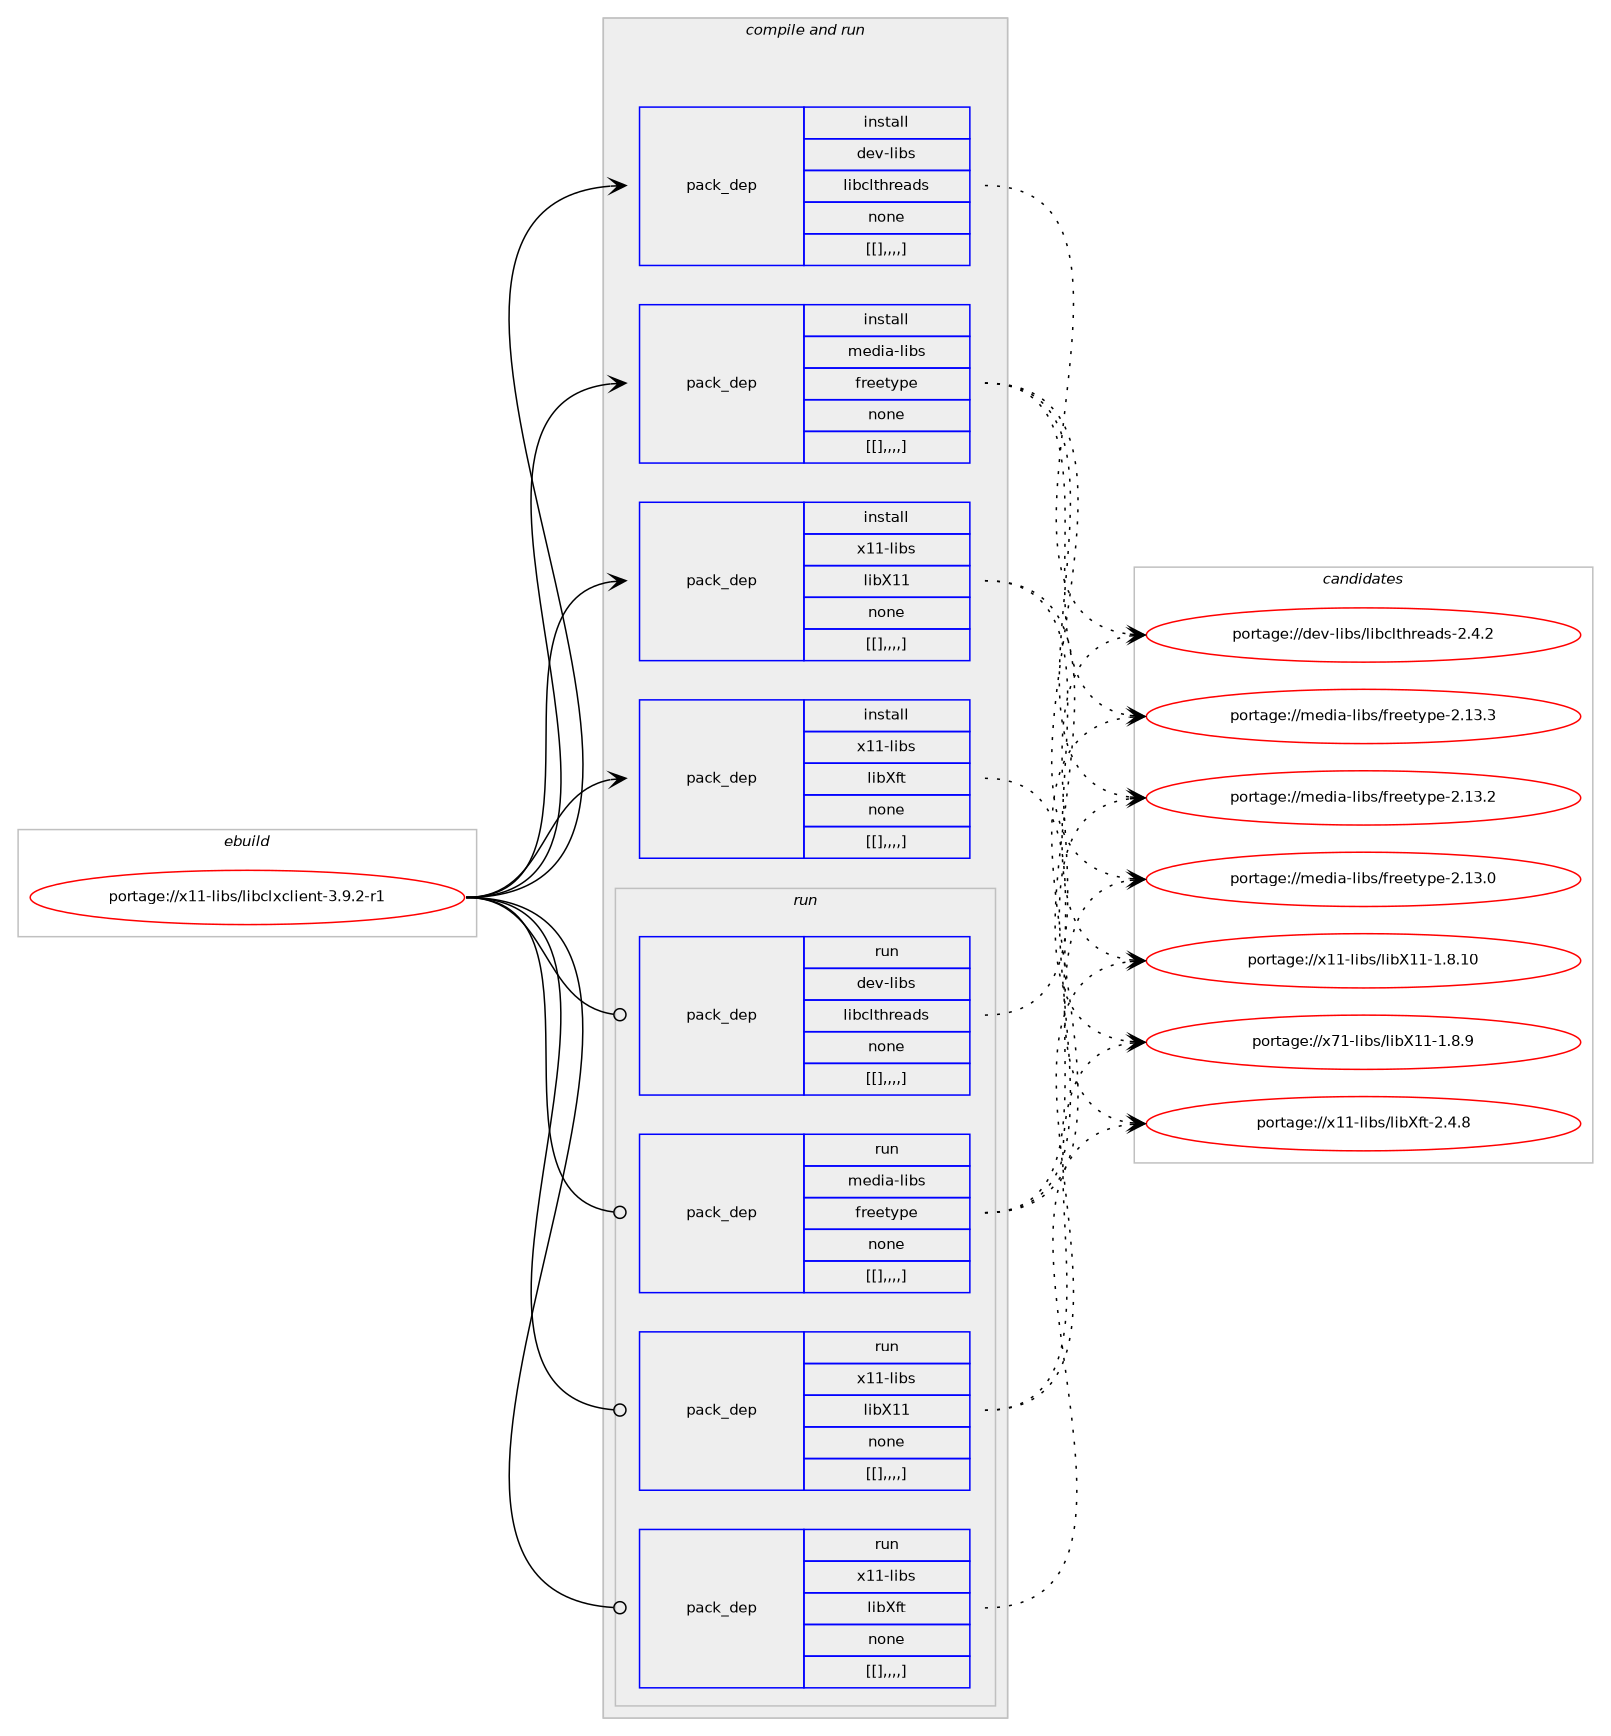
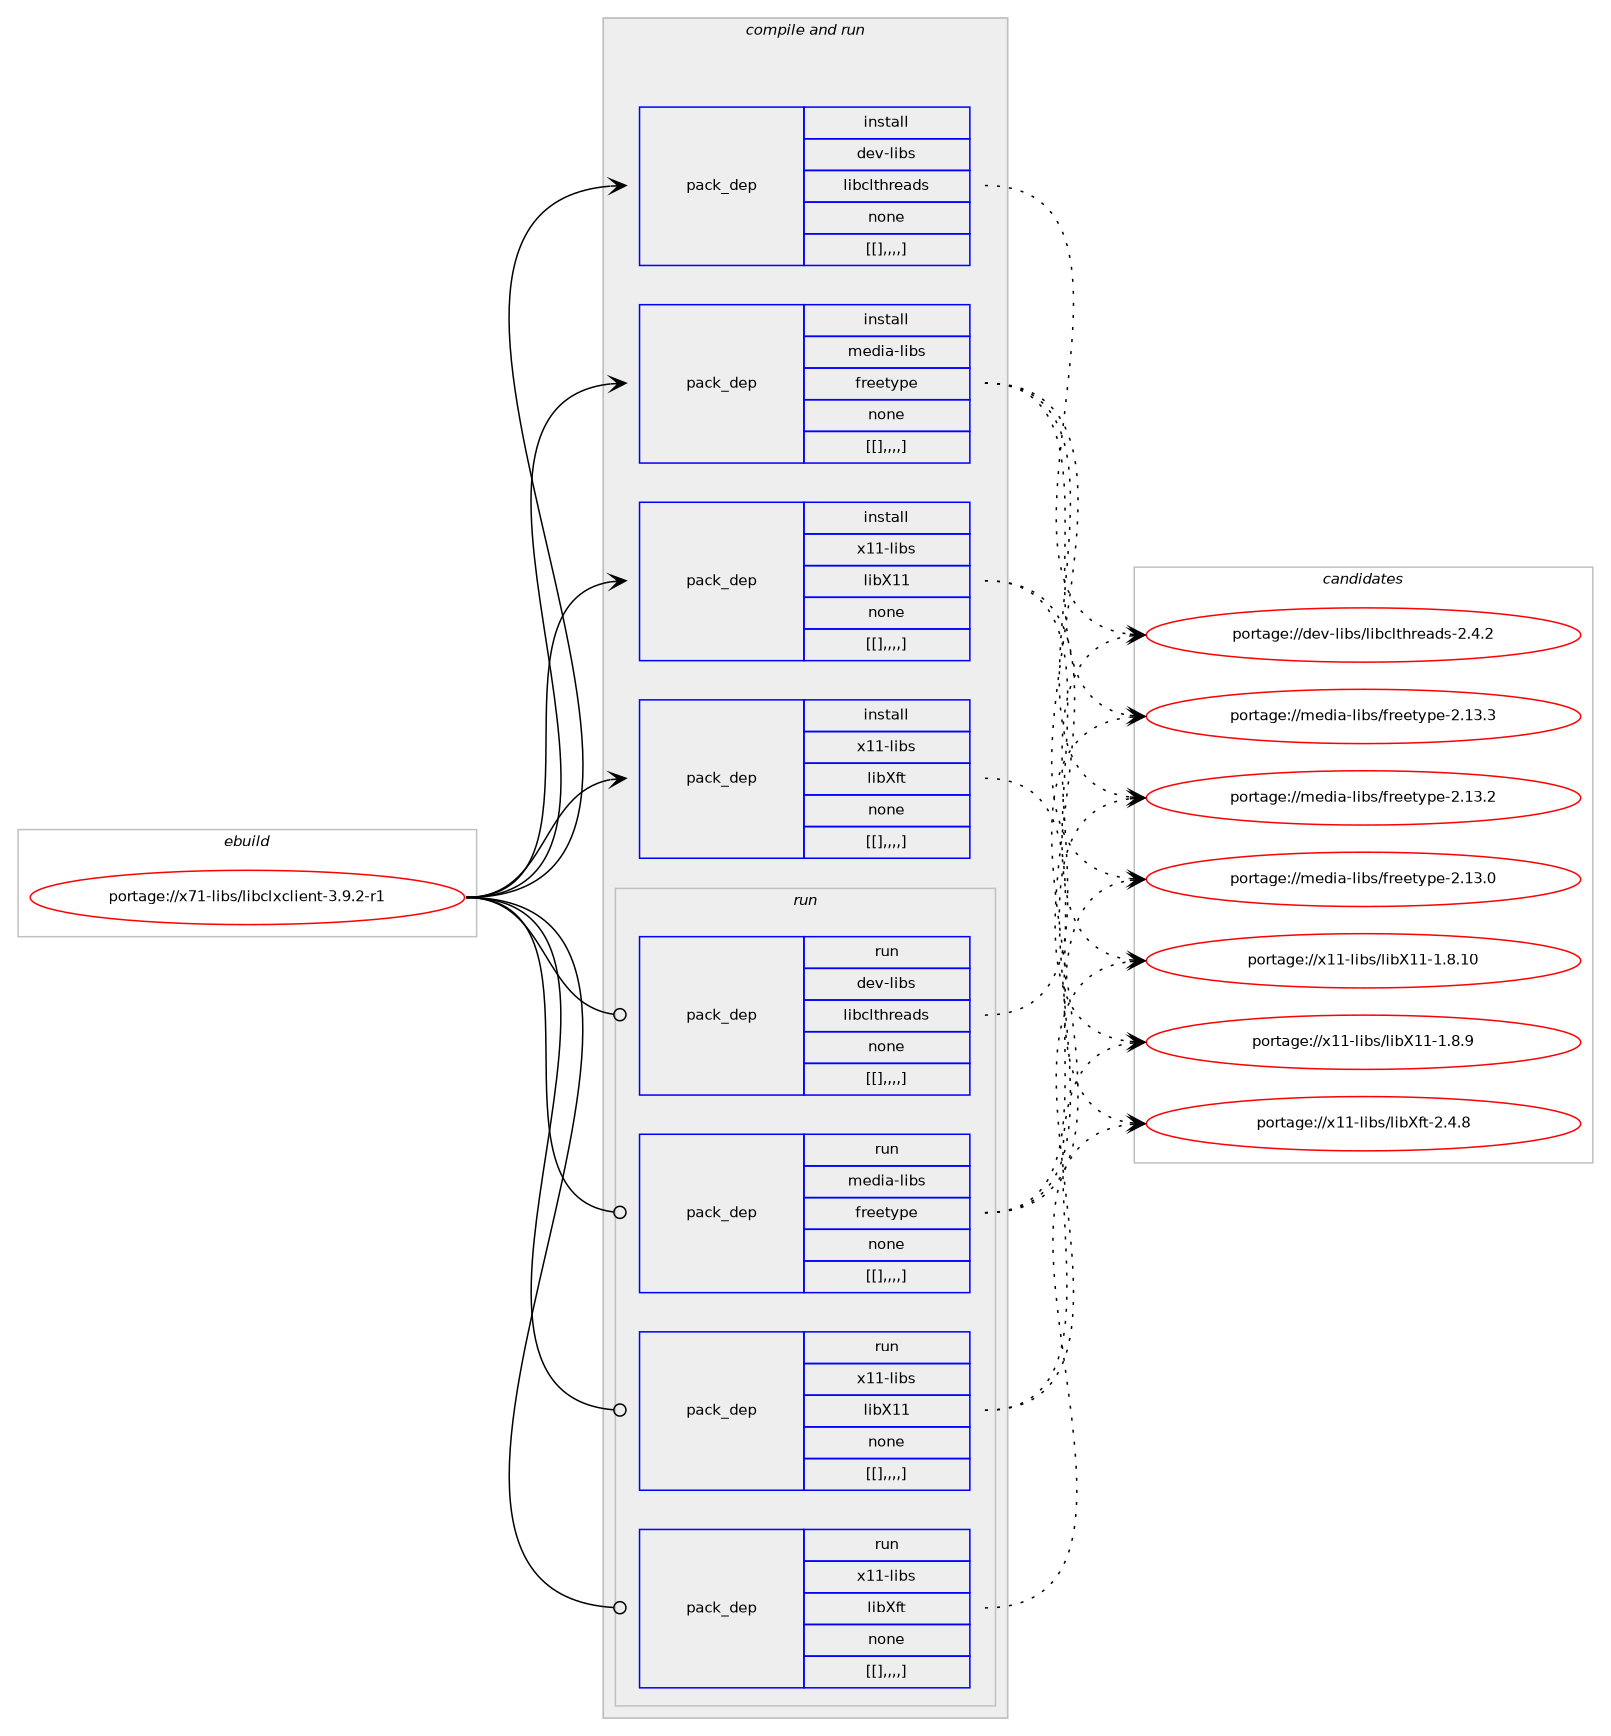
(247, 897) -> (247, 897)
(1364, 1042) -> (1364, 1042)
